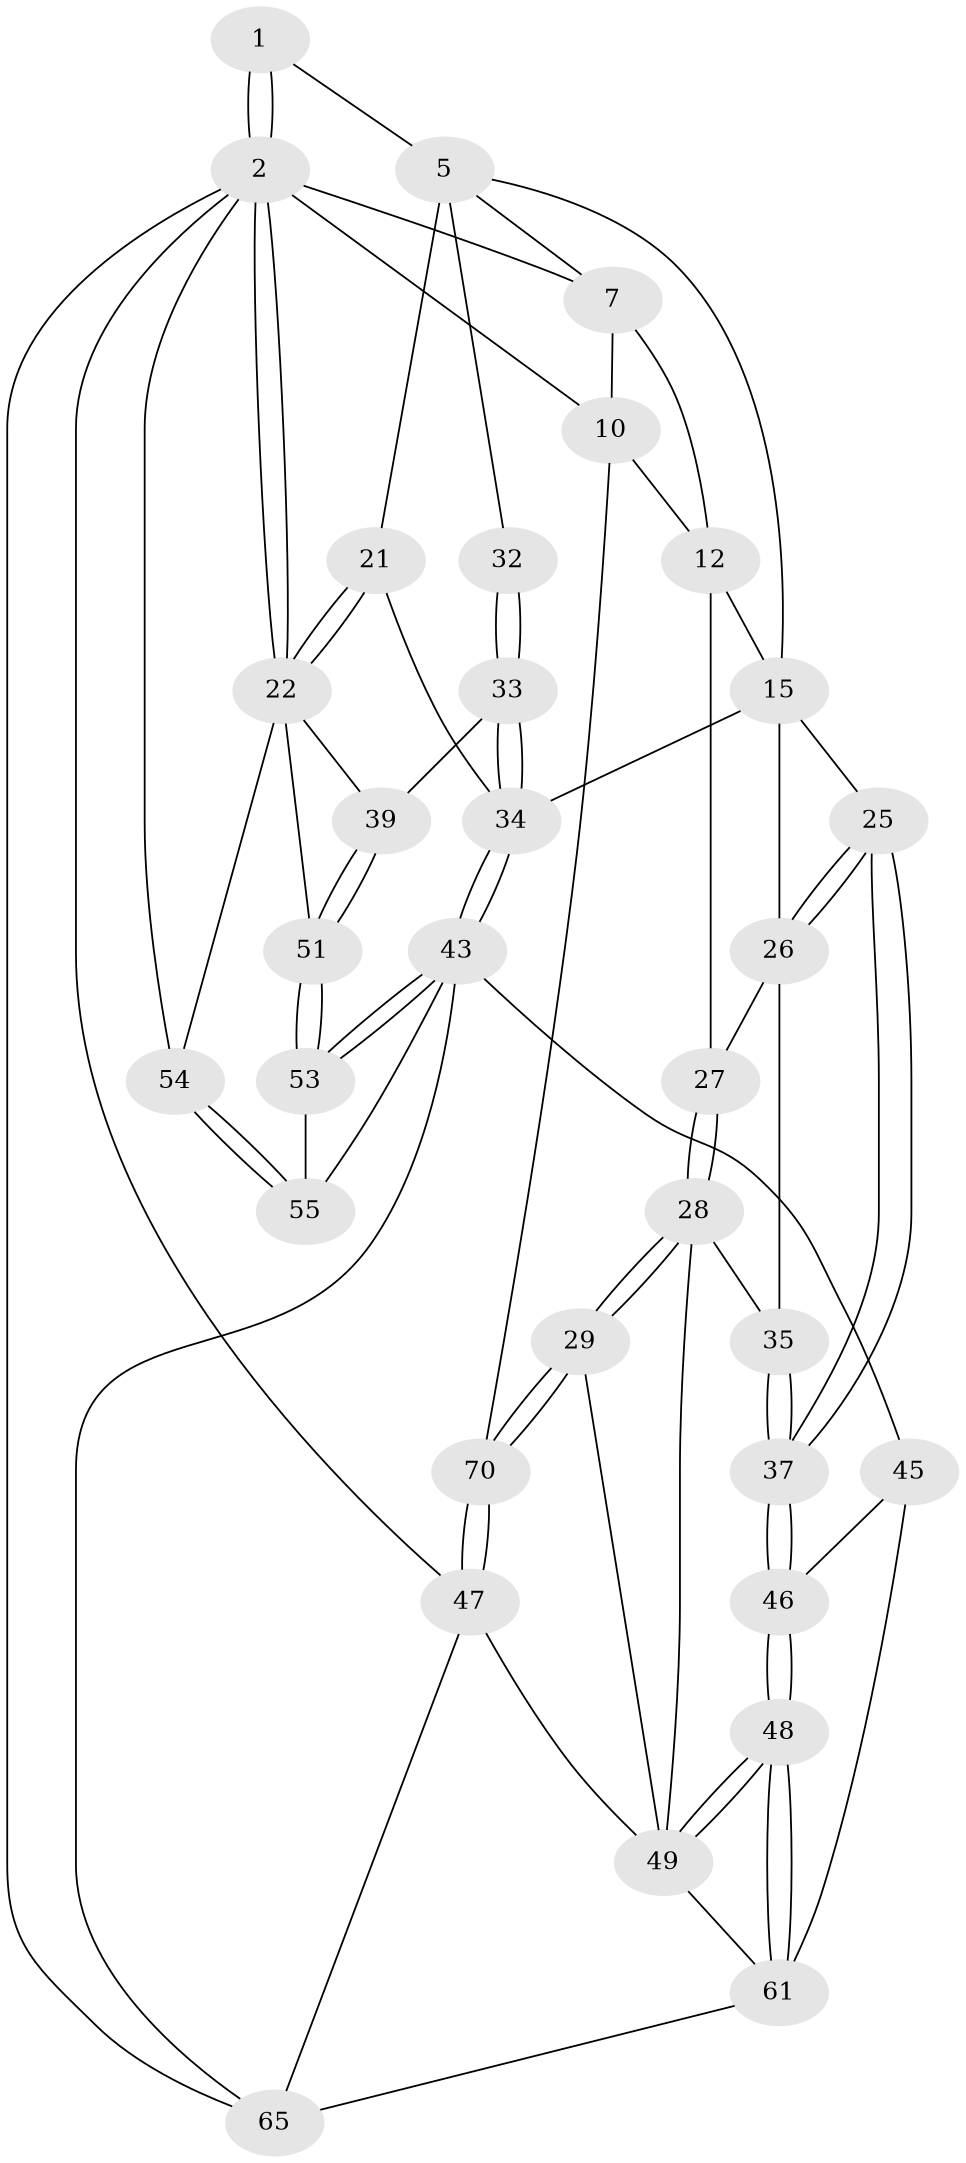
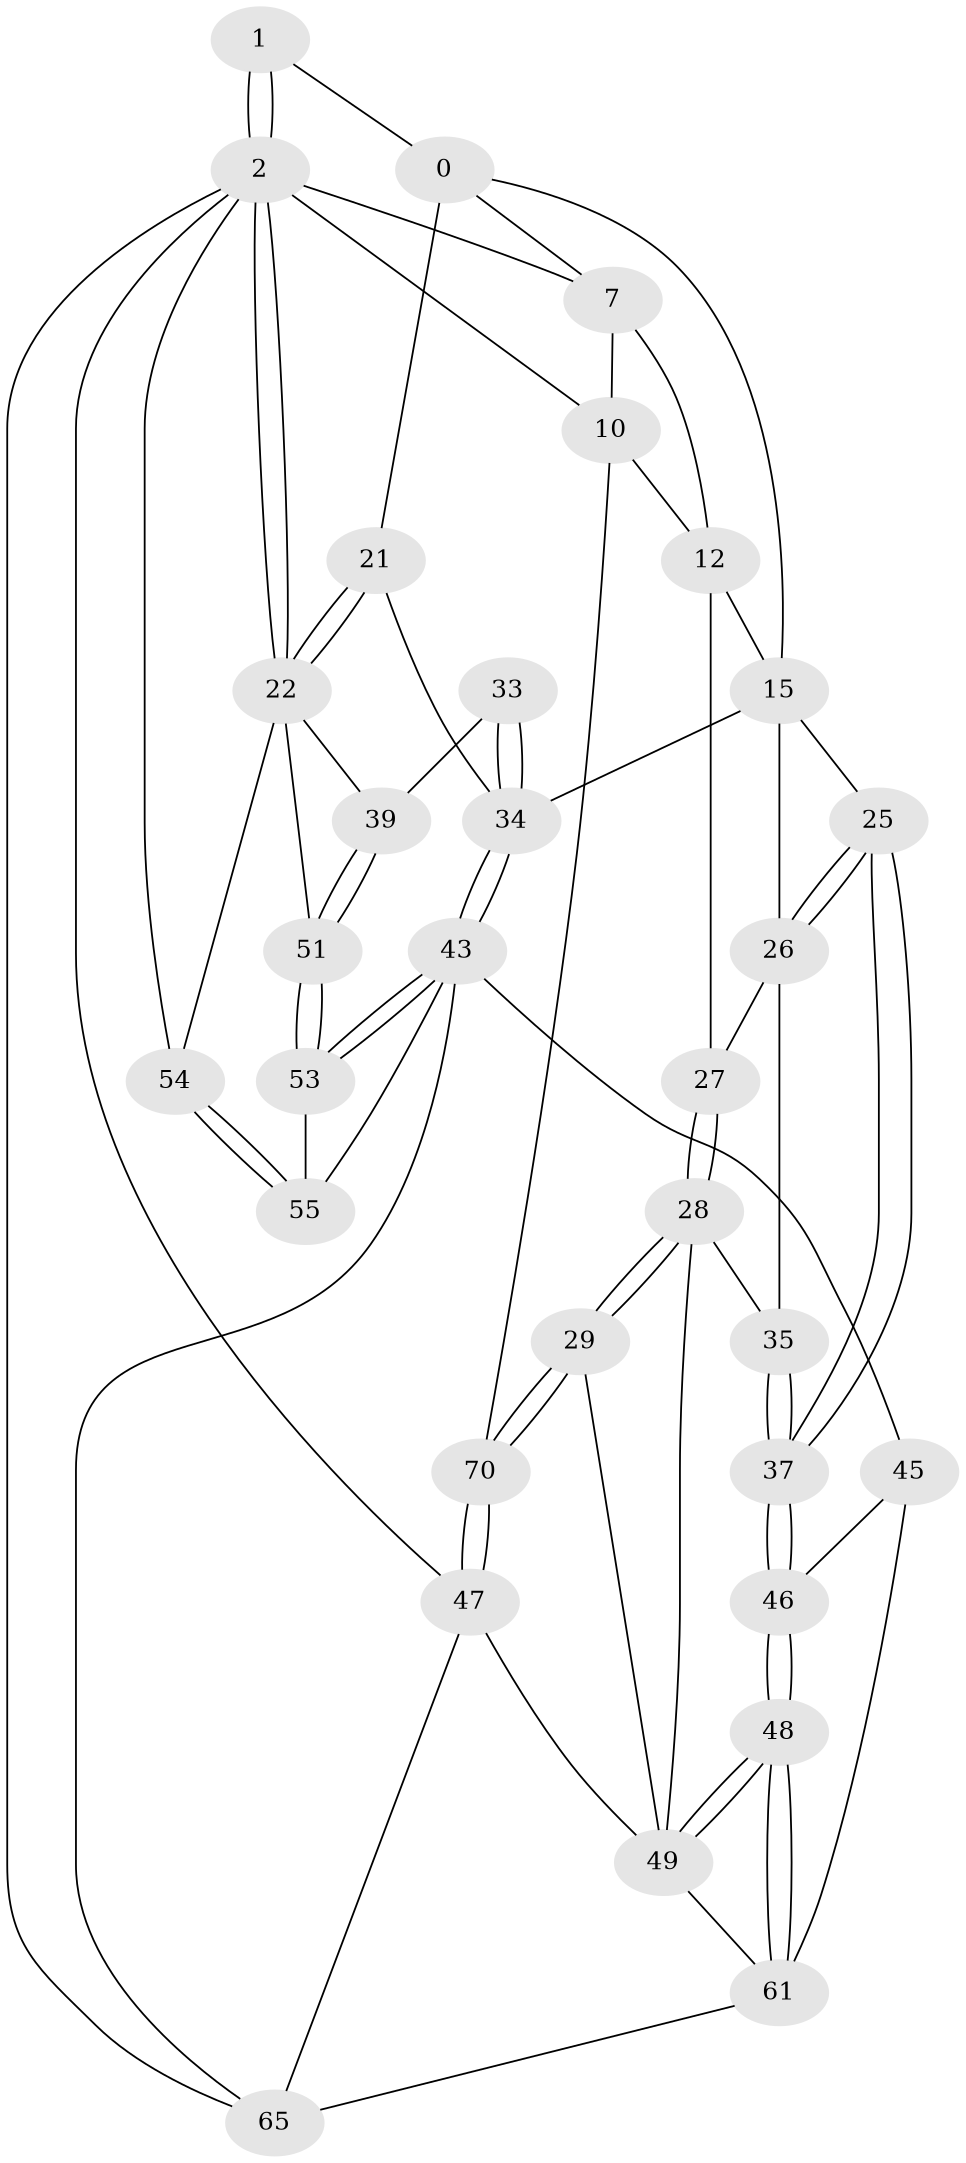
(445, 170) -> (445, 170)
(508, 561) -> none
